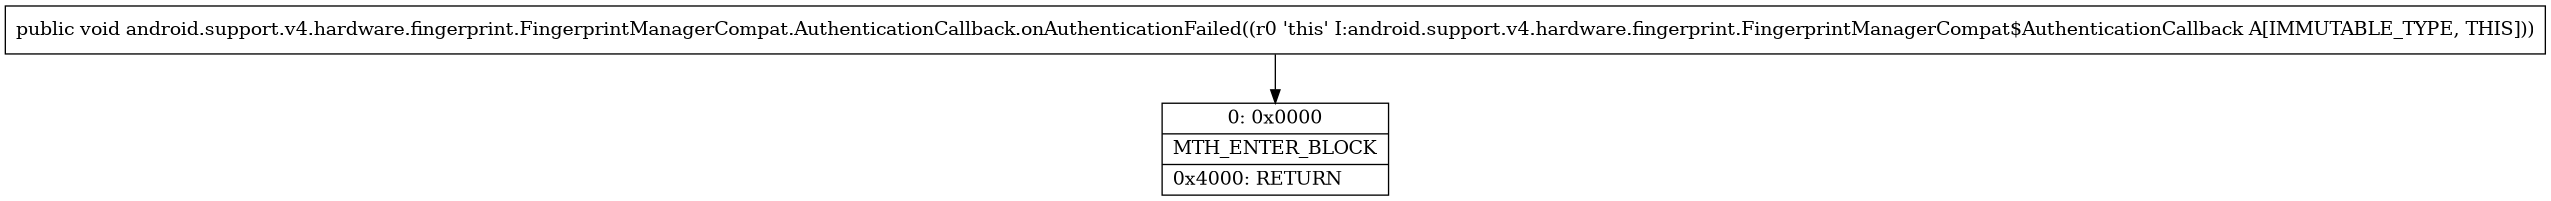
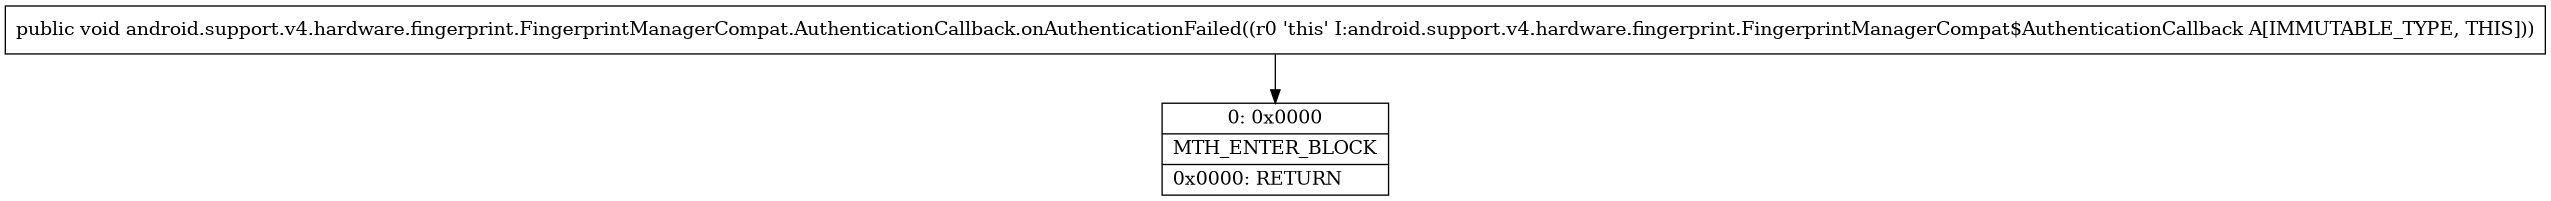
(1267, 179) -> (1267, 179)
